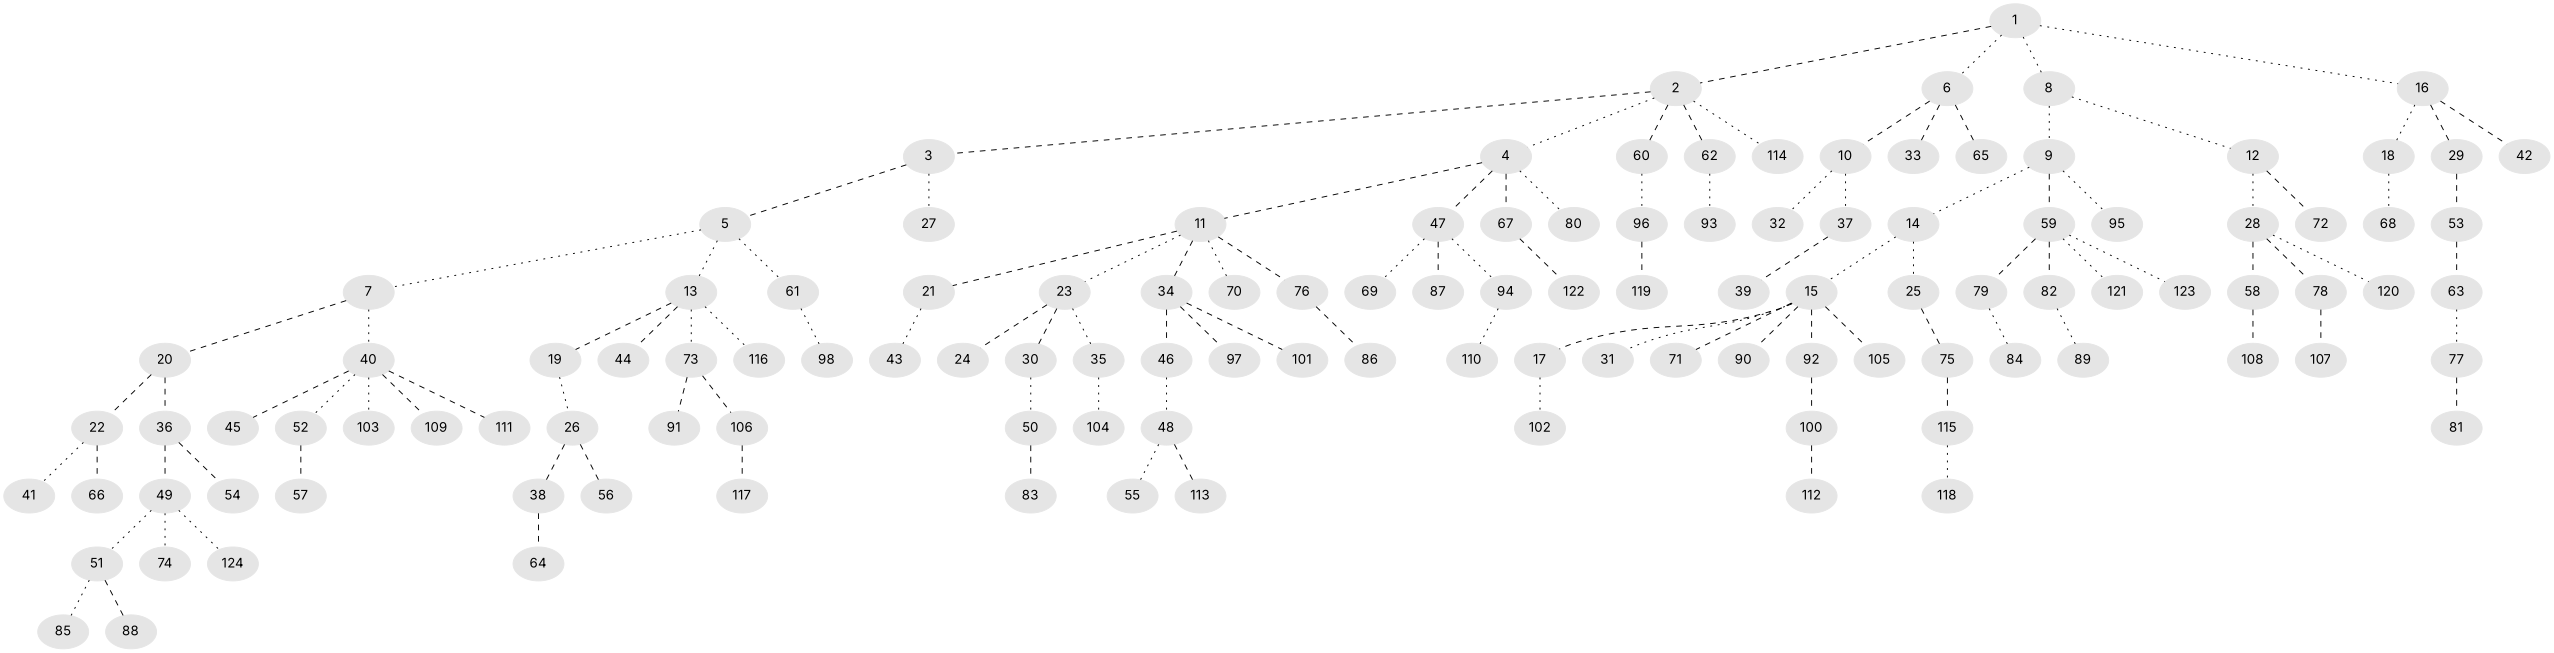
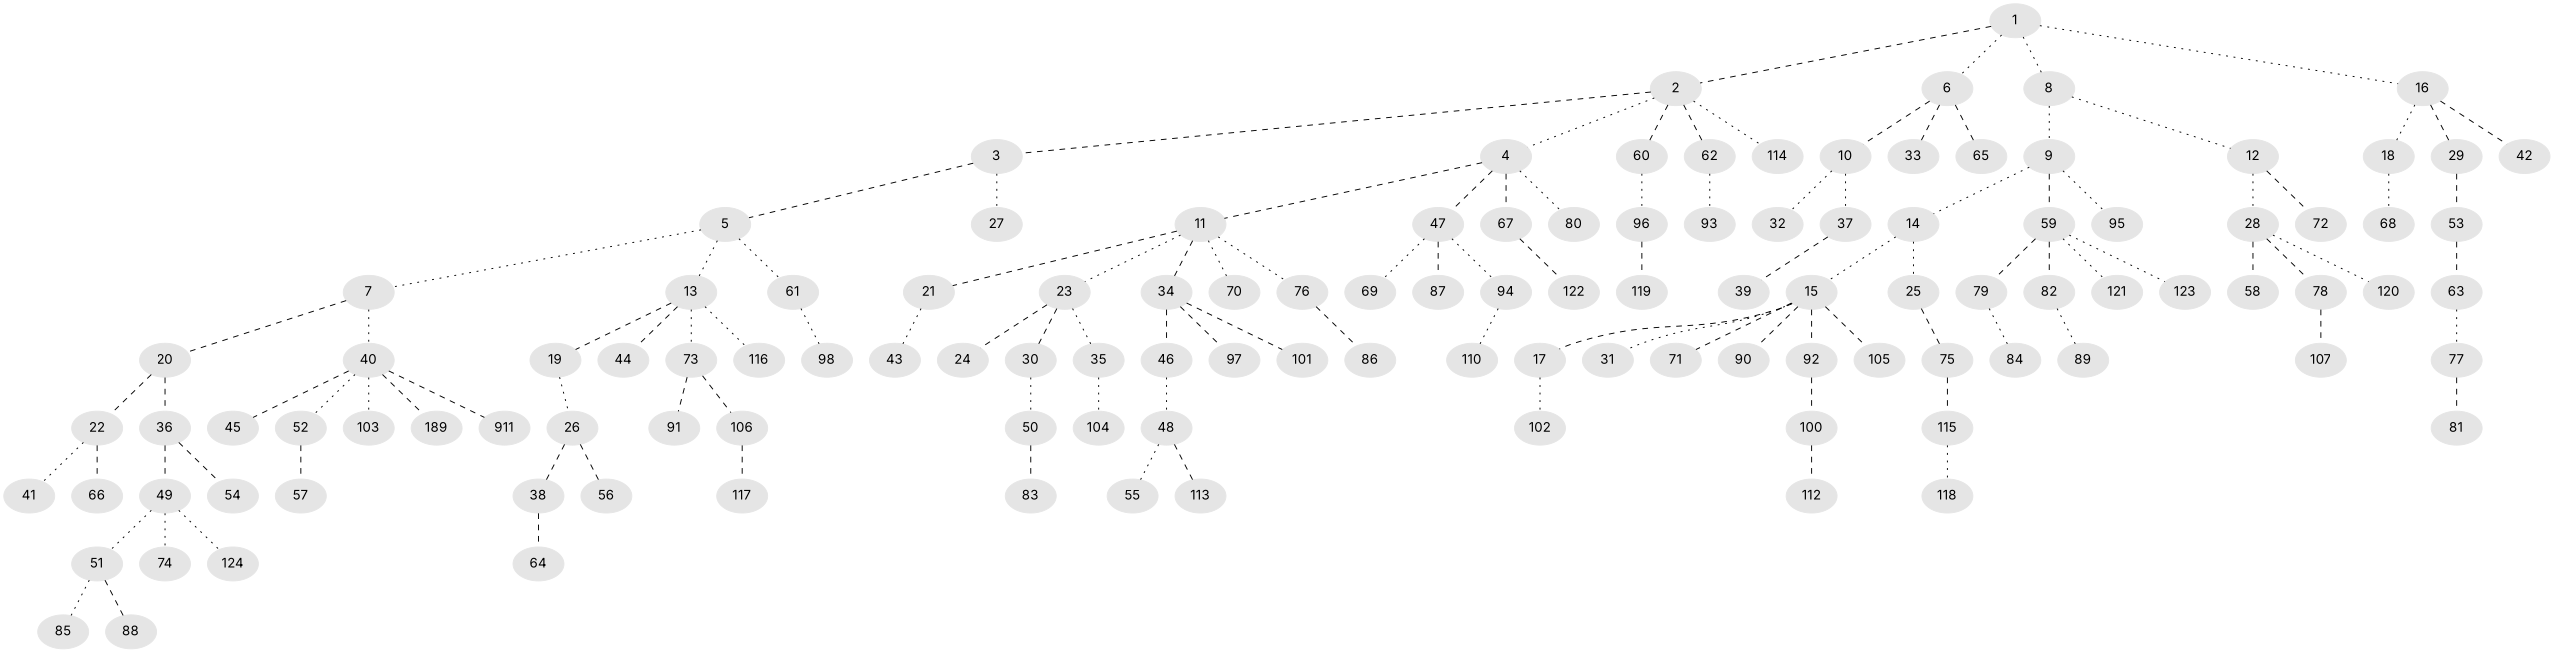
(1252, 258) -> (1252, 258)
(2253, 360) -> none
(437, 428) -> (437, 428)
(505, 428) -> (505, 428)
